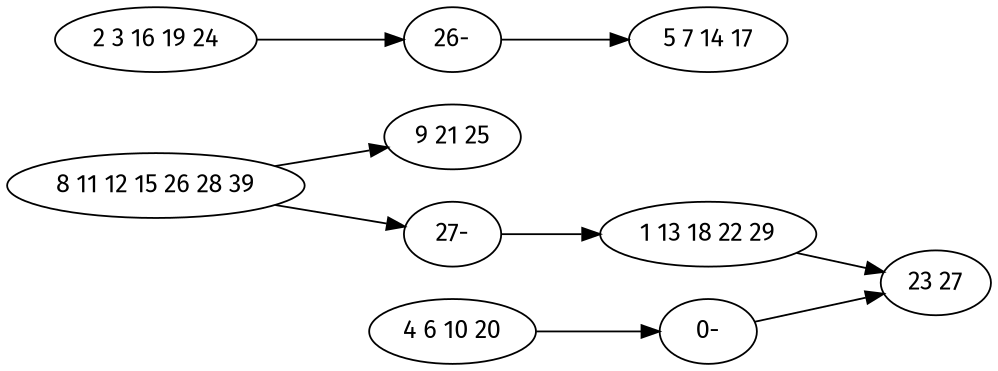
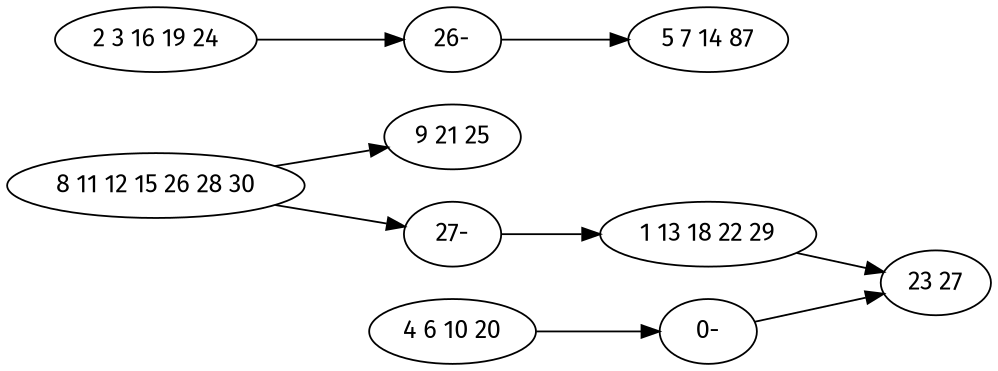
(708, 40) -> (708, 40)
(156, 186) -> (156, 186)
